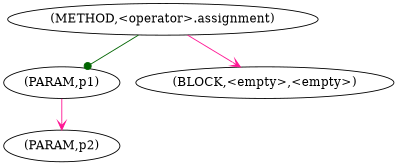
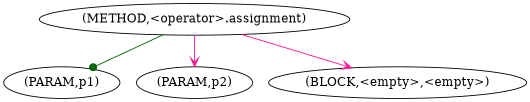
(62, 110) -> (195, 47)
